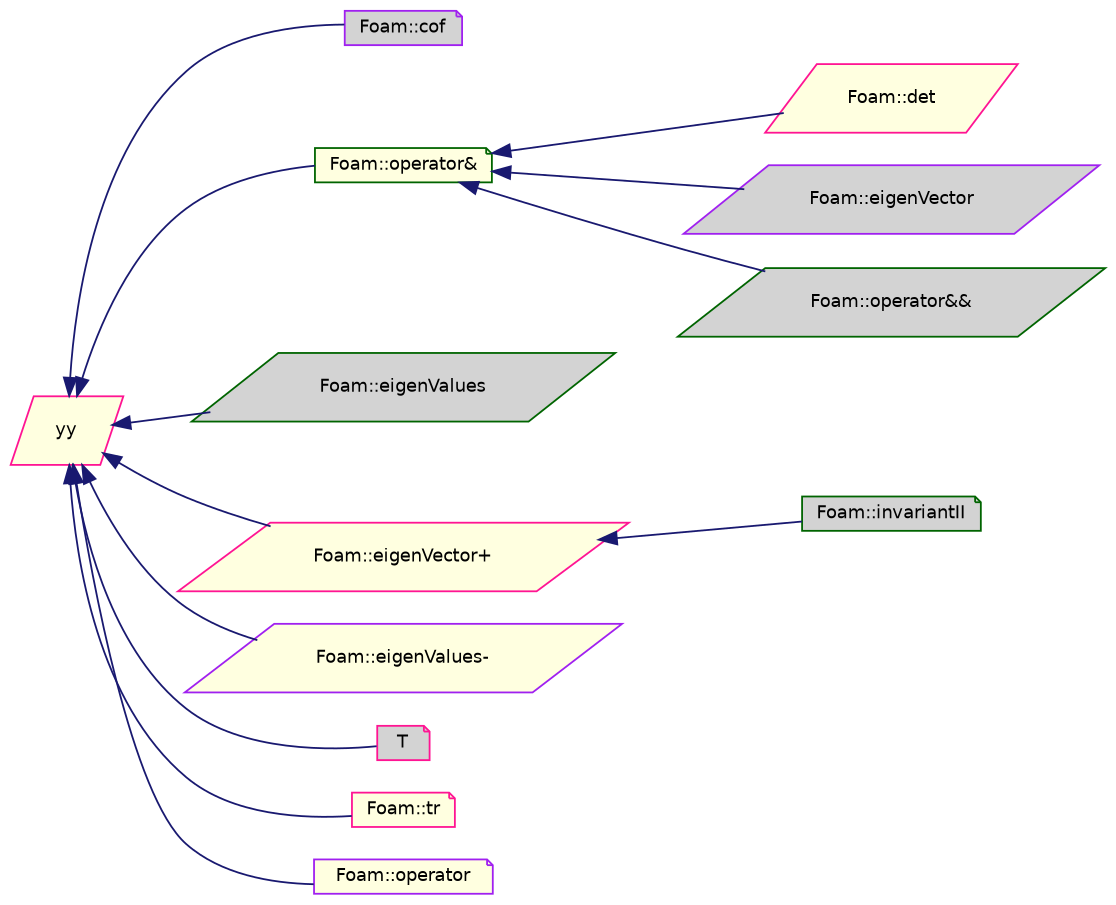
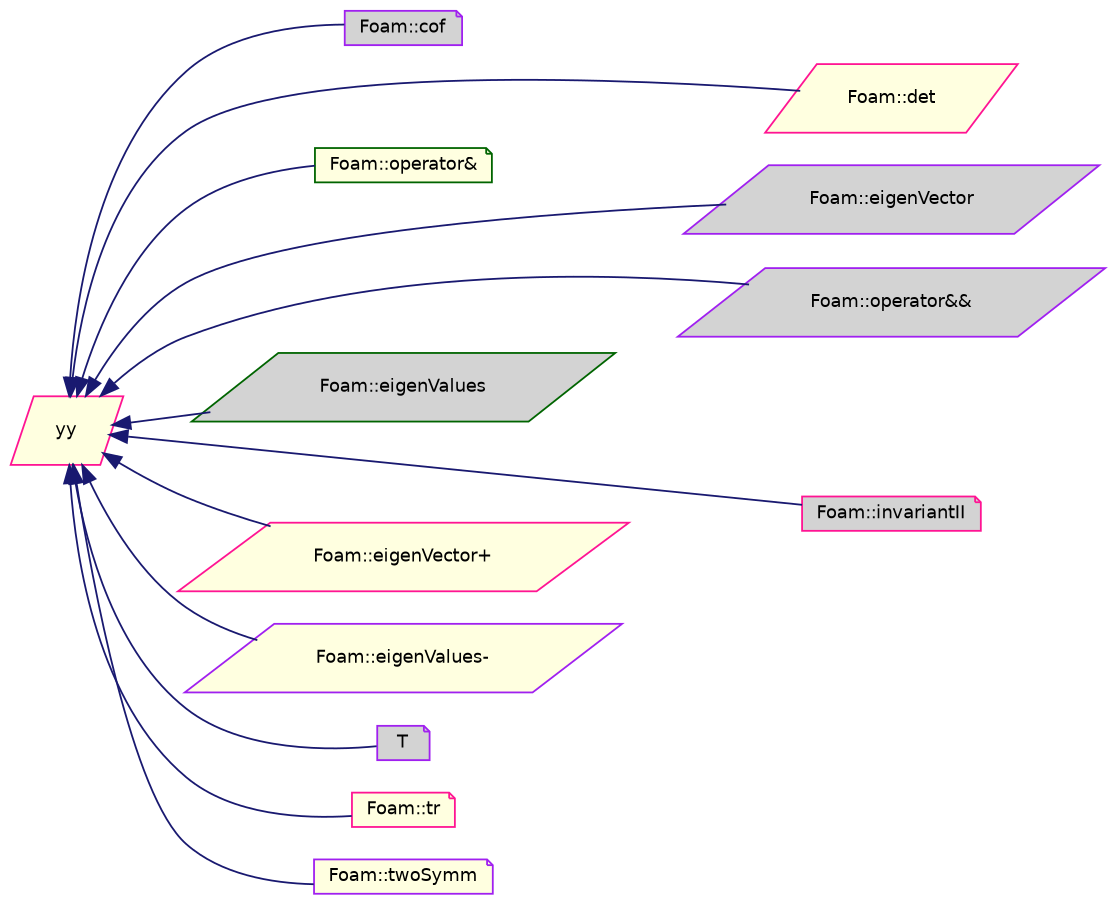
(647, 132) -> (350, 88)
(628, 181) -> (386, 233)
(621, 231) -> (422, 285)
(891, 302) -> (891, 302)
(891, 514) -> (891, 514)
(709, 530) -> (465, 471)
(403, 743) -> (403, 743)
(403, 877) -> (403, 877)
